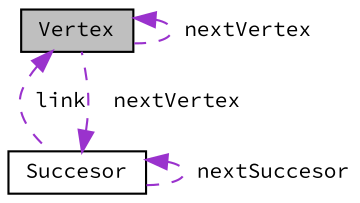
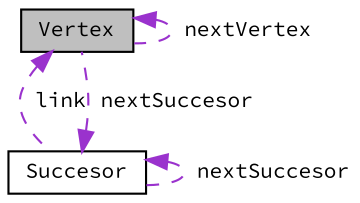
(171, 102) -> (171, 102)
